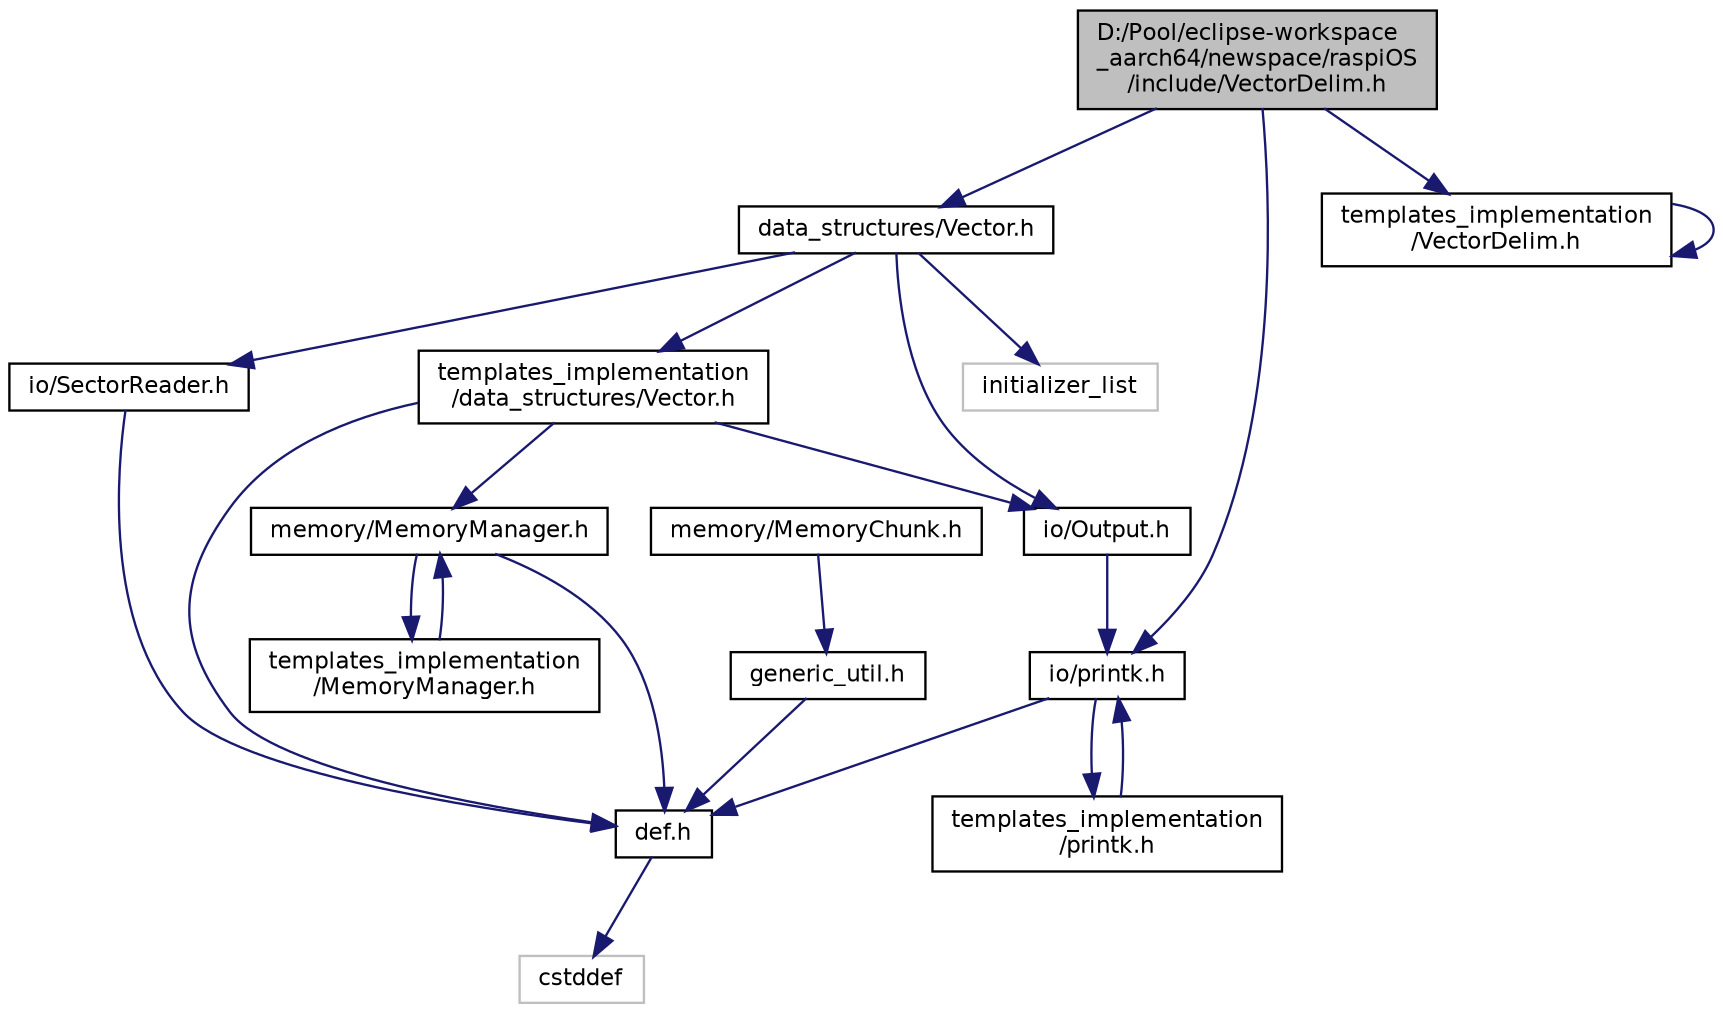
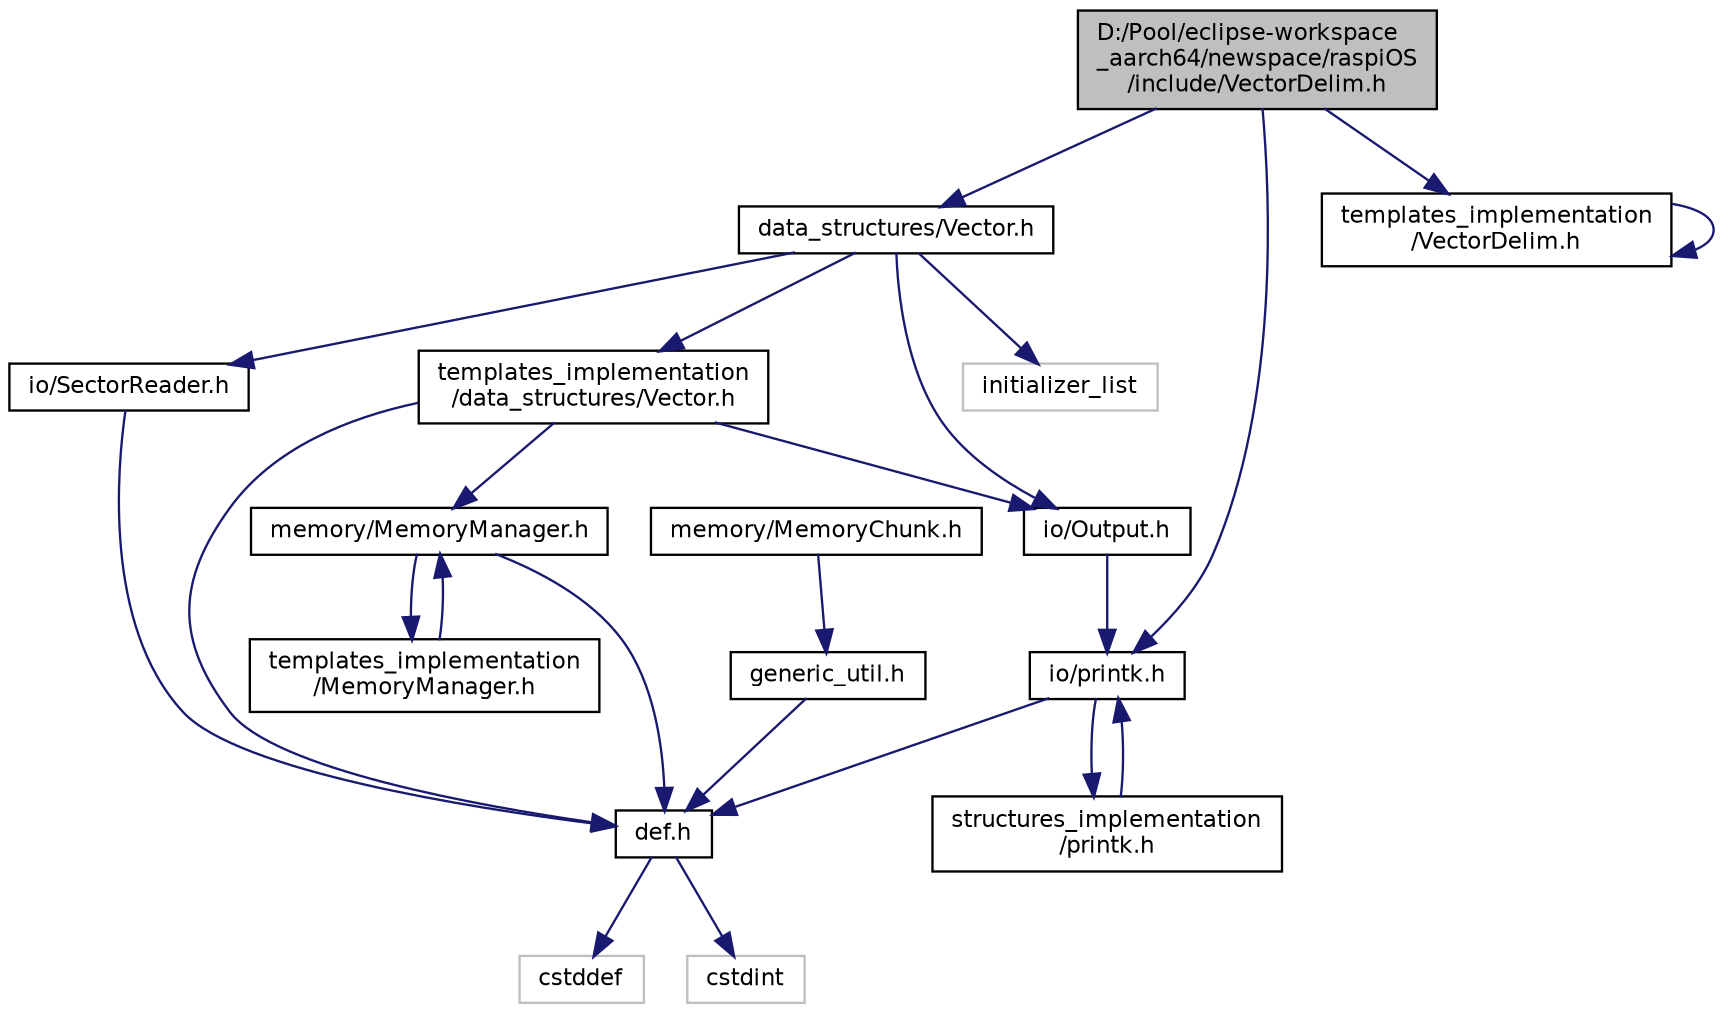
(1107, 834) -> (1107, 834)
none -> (746, 979)
